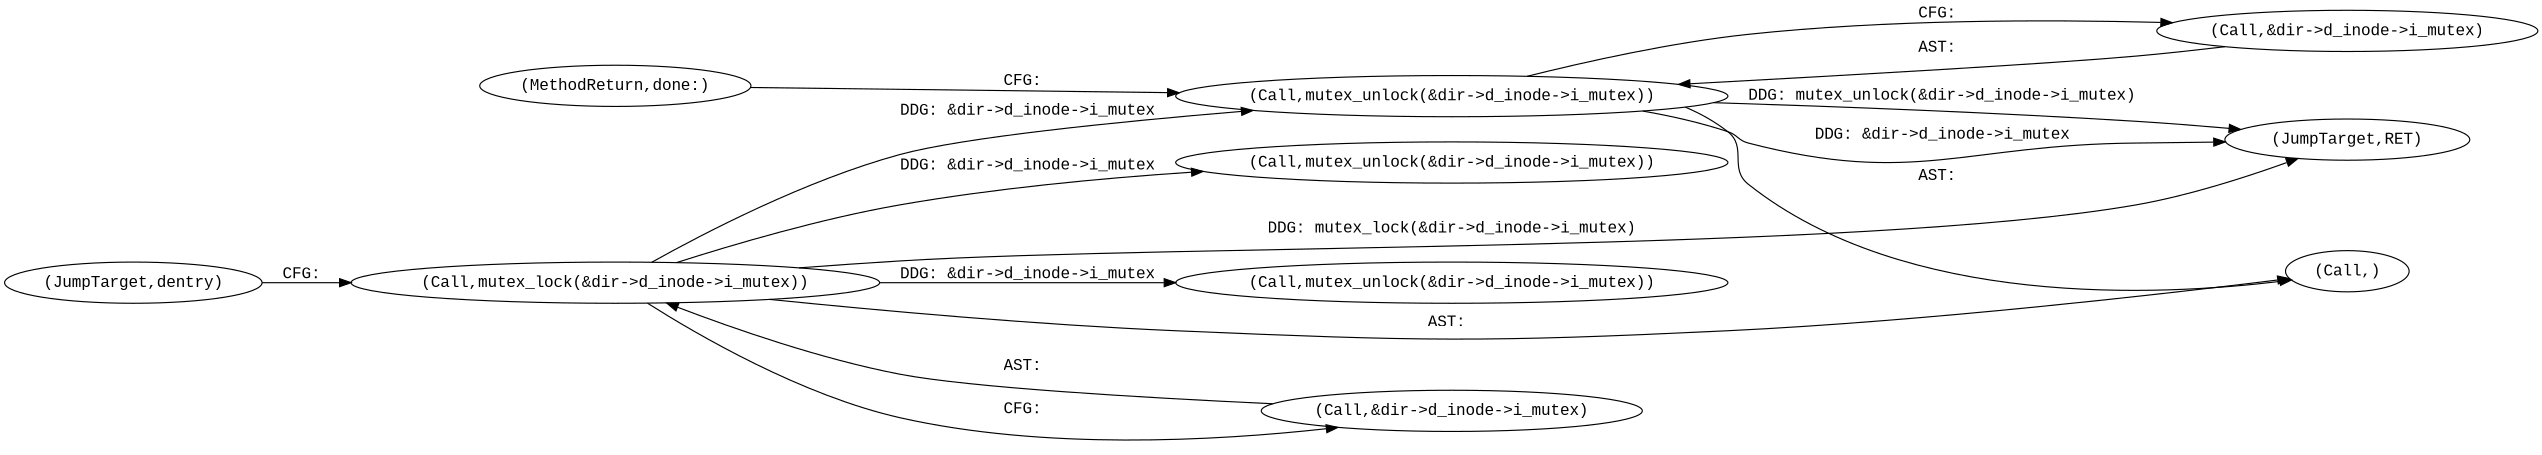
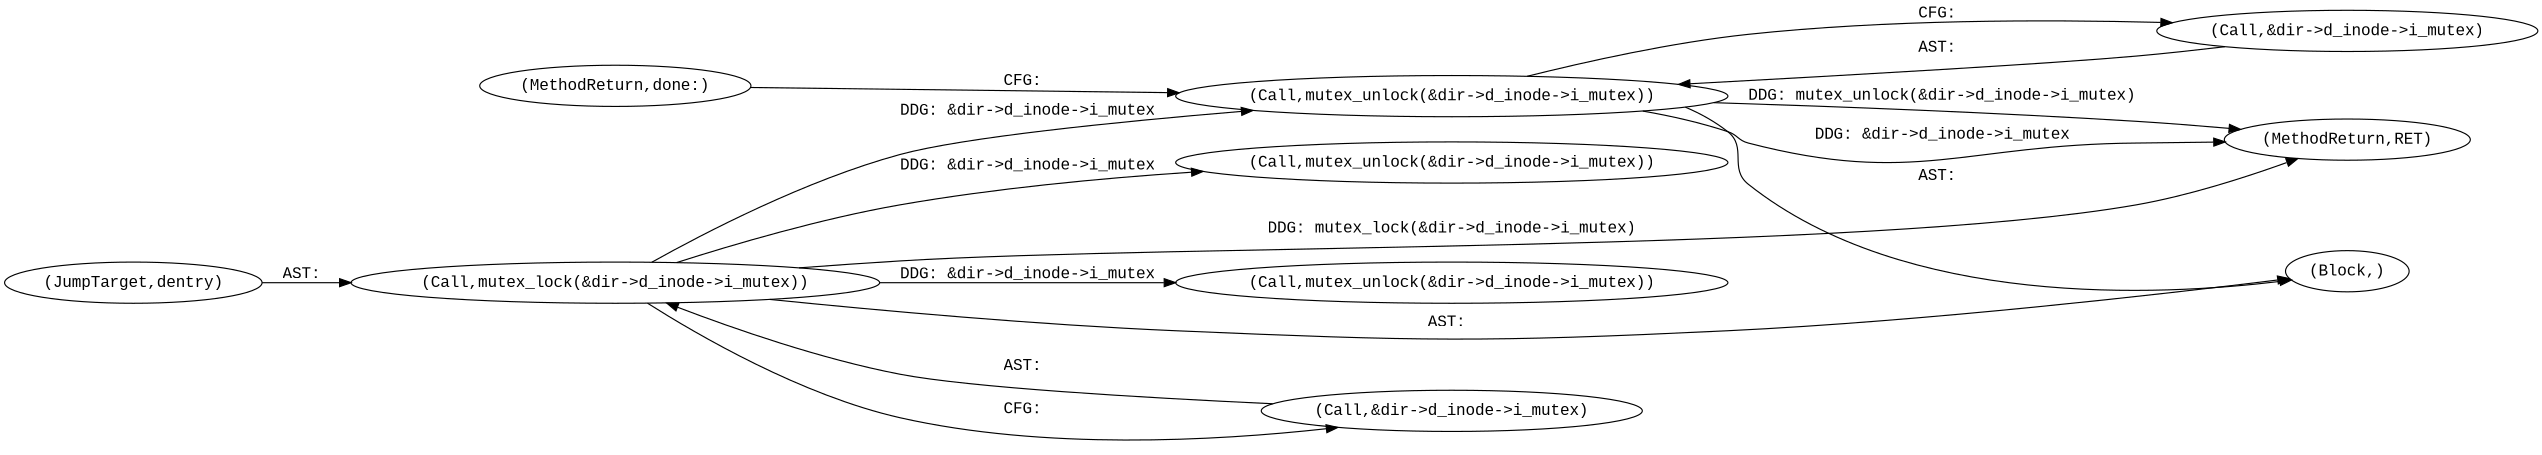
(2347, 140) -> (2347, 140)
(2347, 271) -> (2347, 271)
(307, 274) -> (307, 274)
